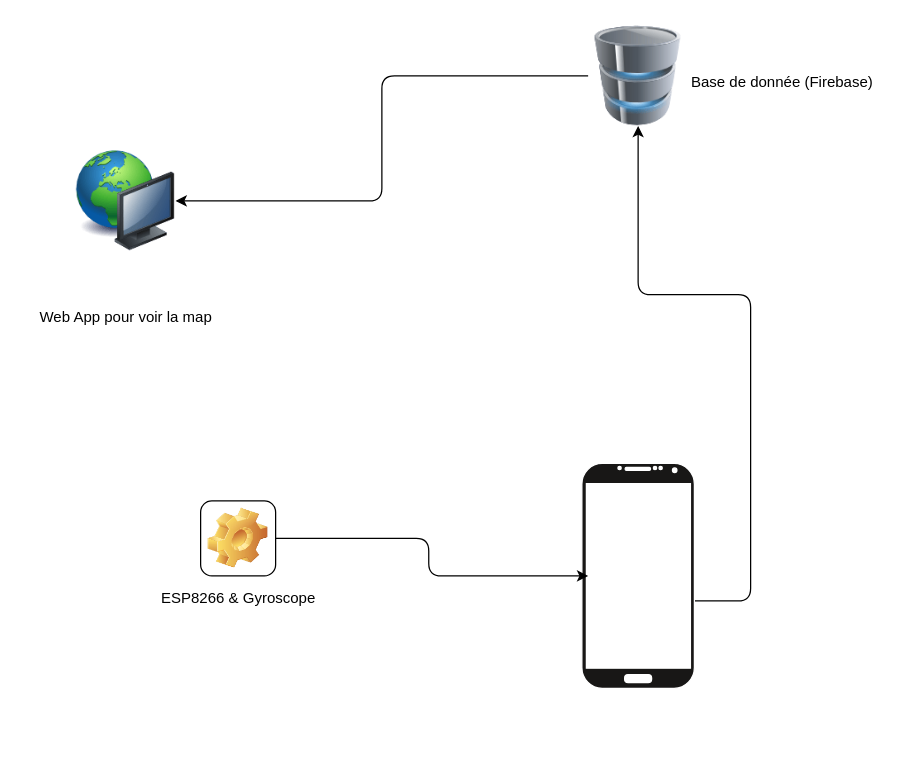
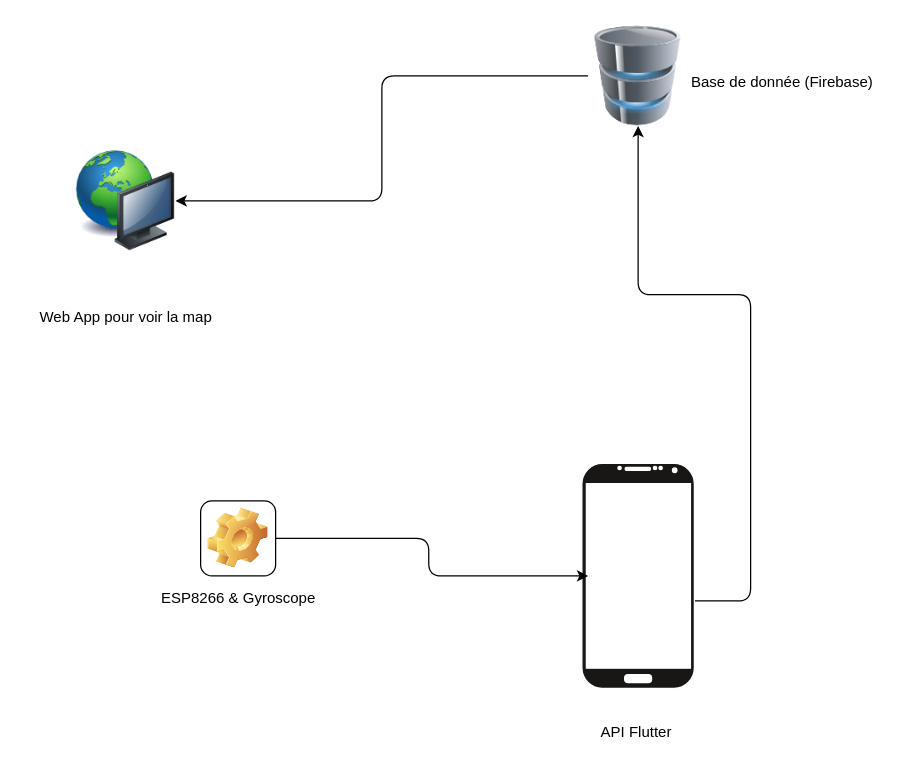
none -> (638, 732)
